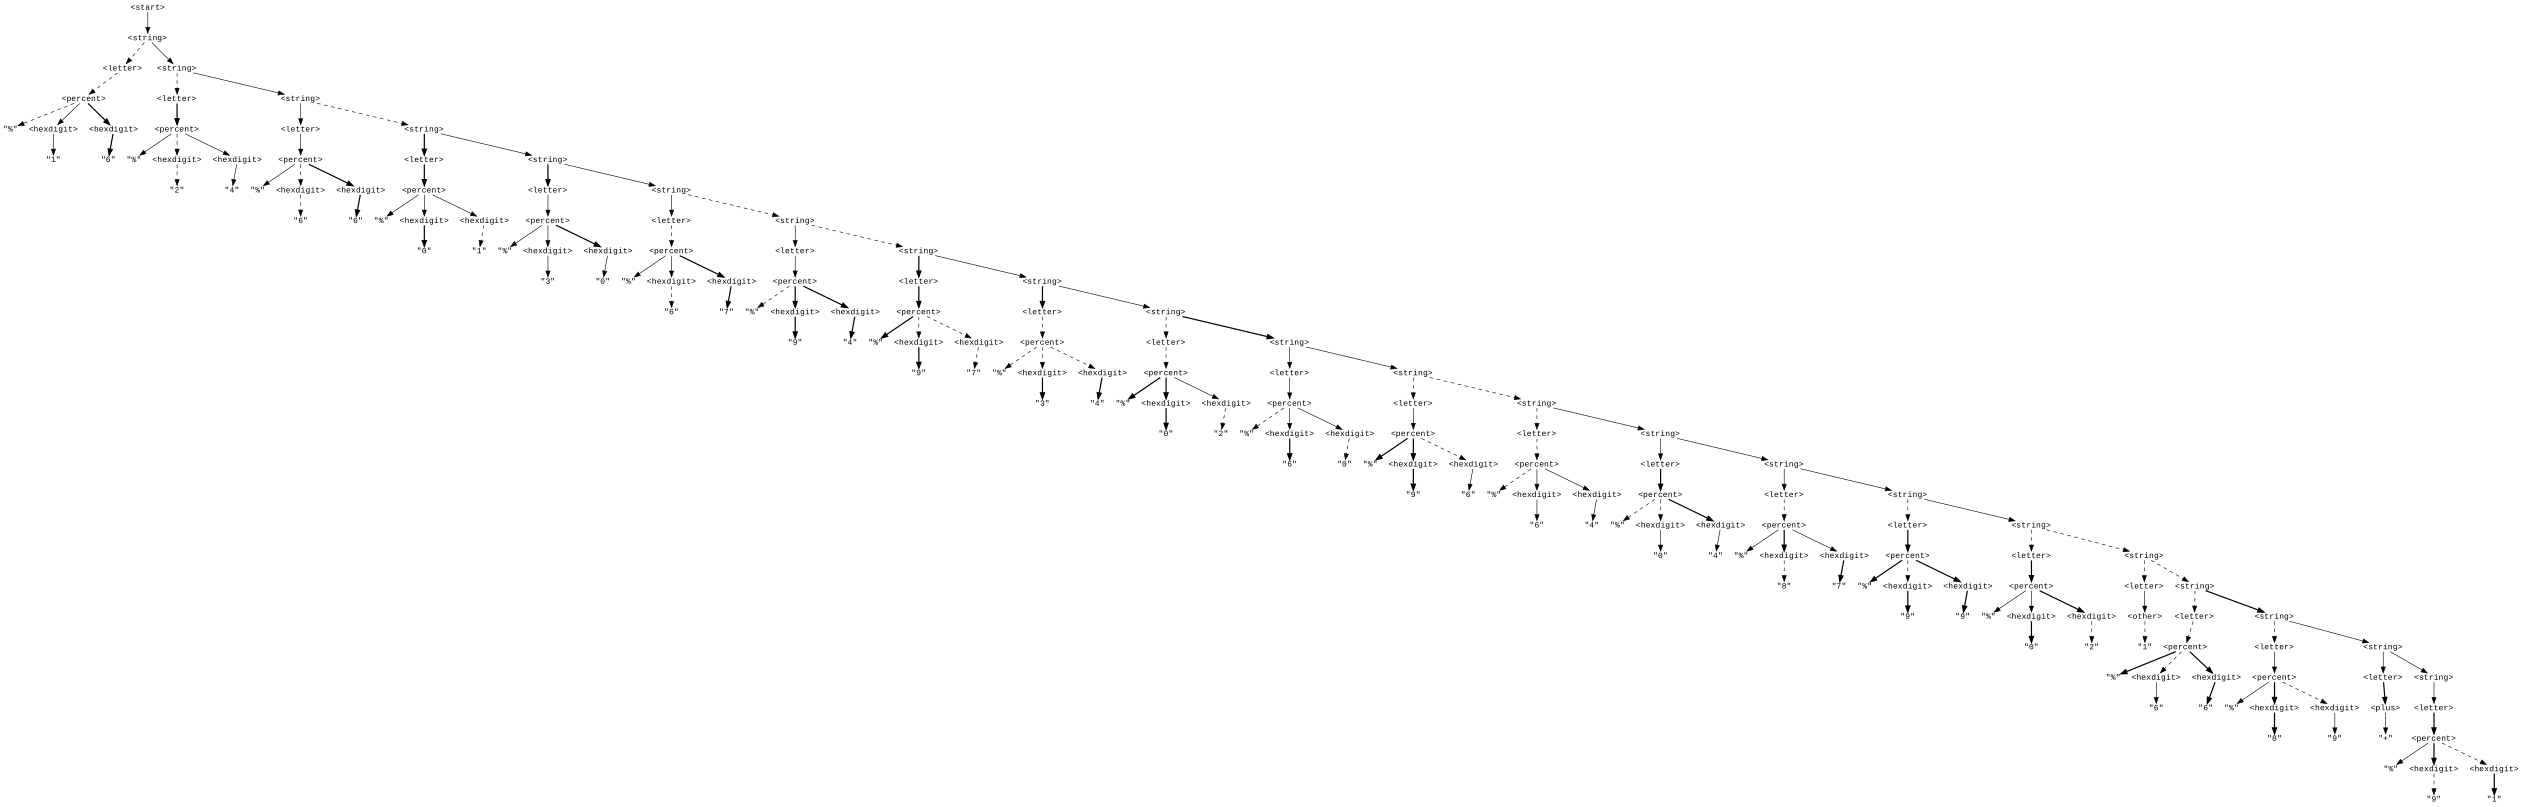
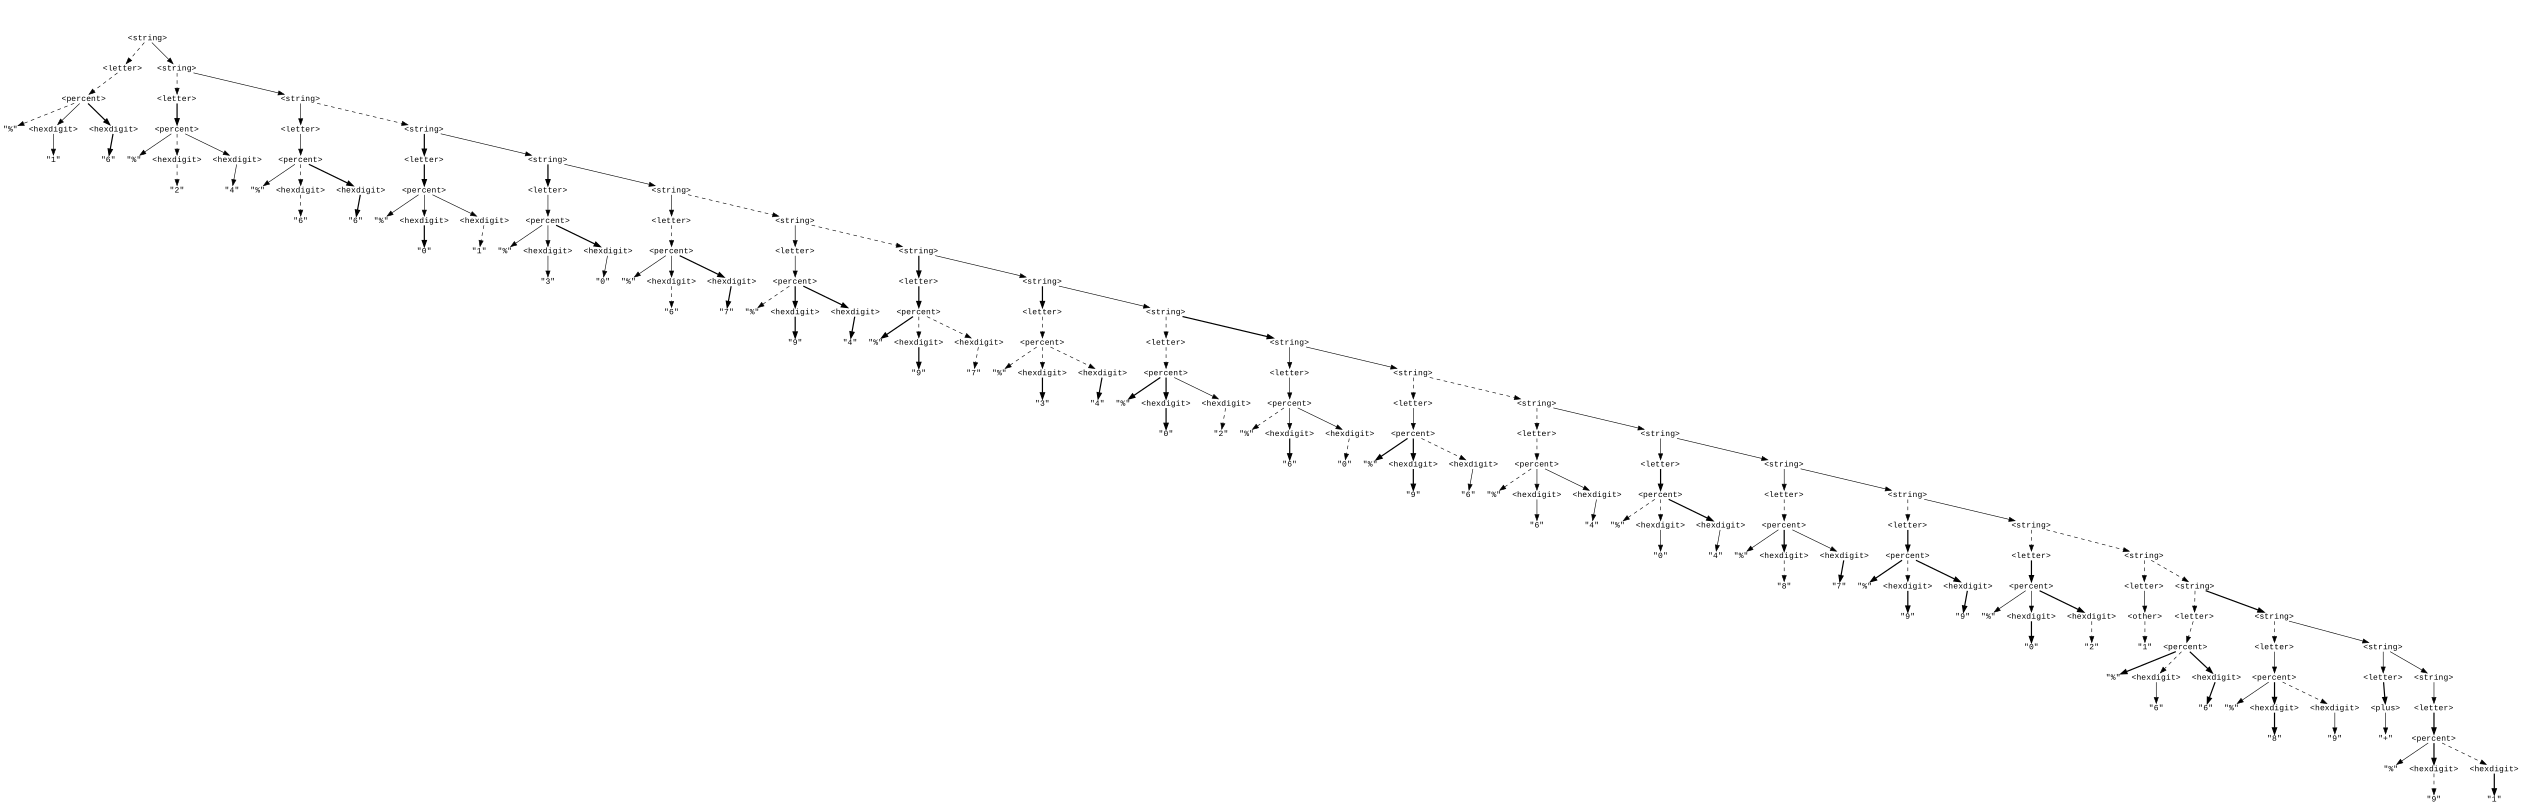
(148, 7) -> none
